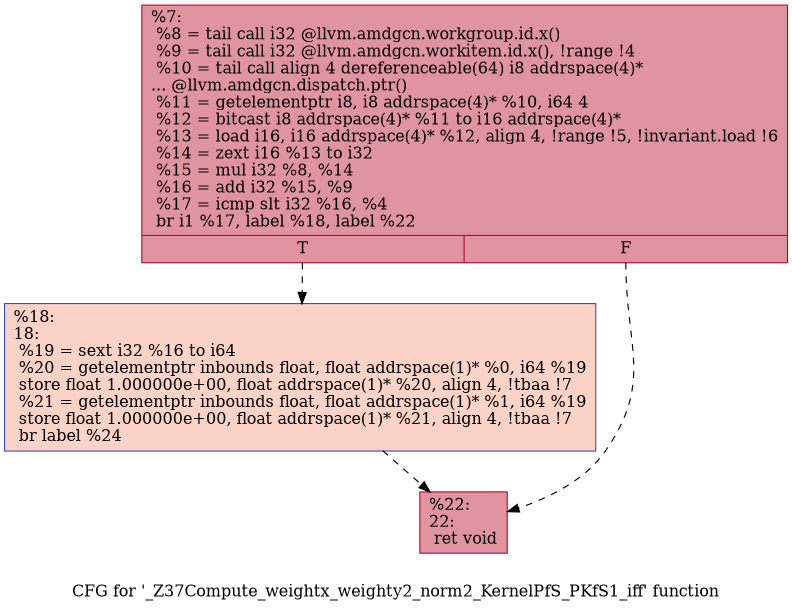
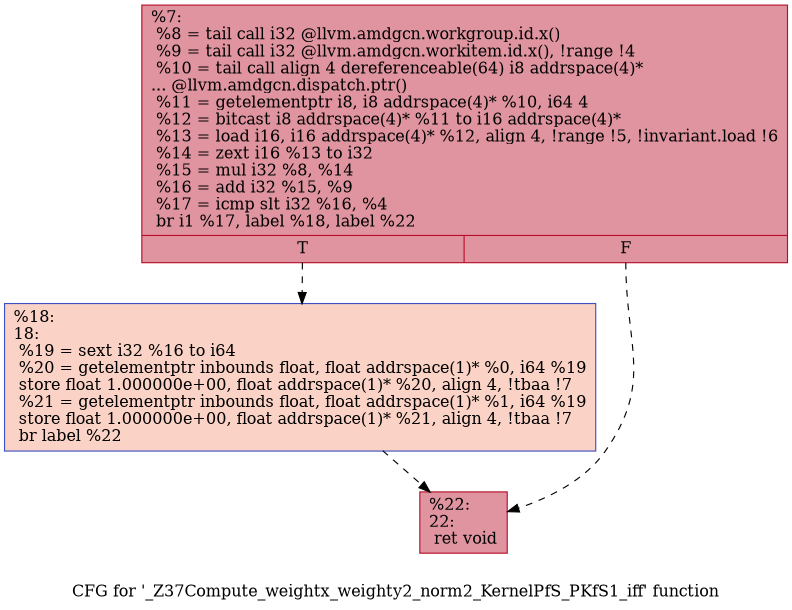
(68, 436) -> (68, 436)
